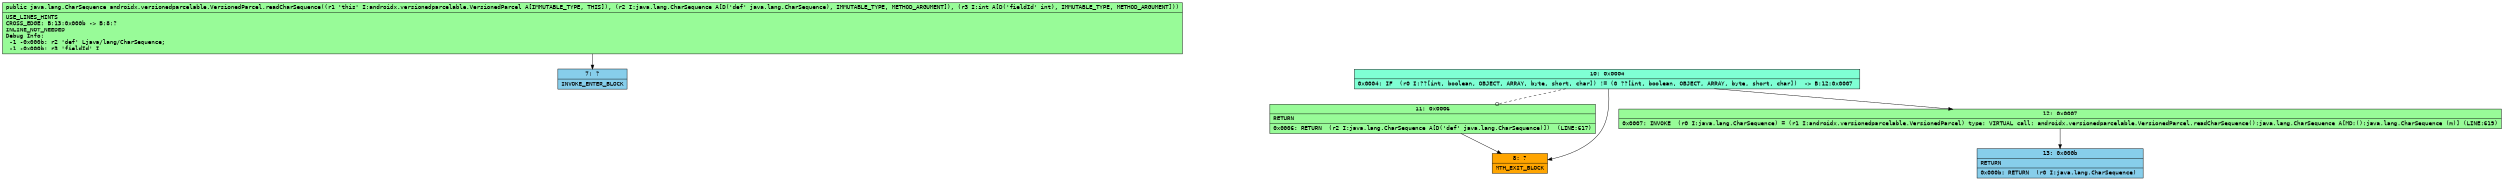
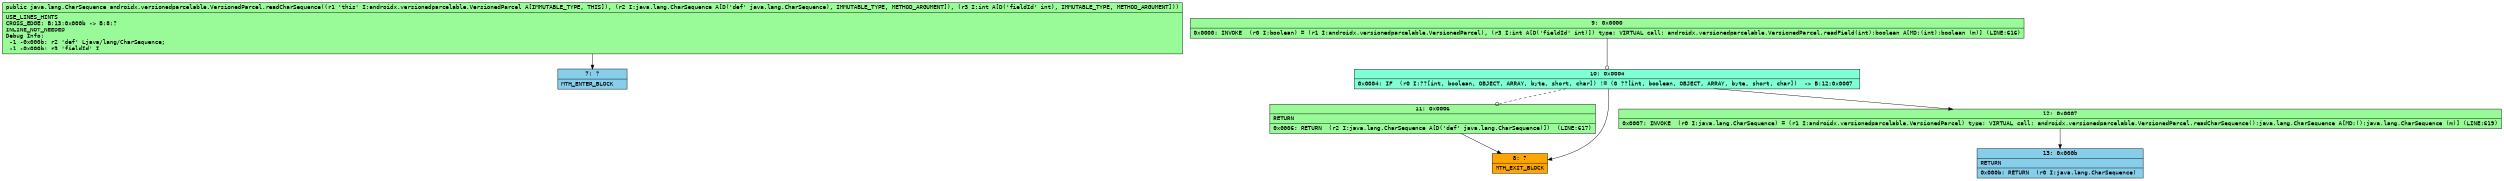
none -> (1607, 28)
(592, 84) -> (587, 84)
